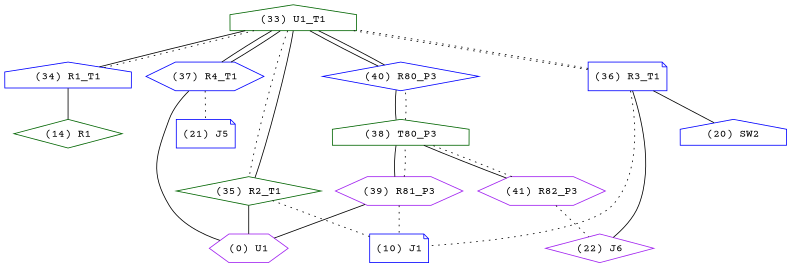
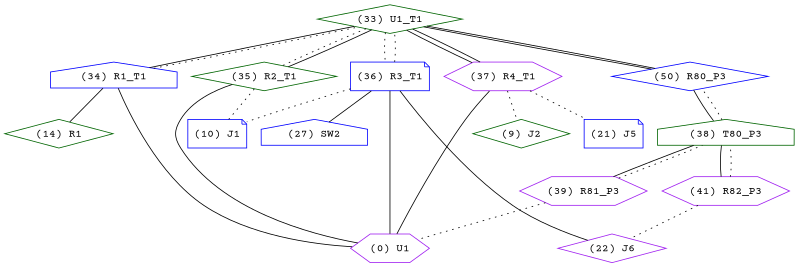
(293, 19) -> (390, 19)
(205, 76) -> (503, 76)
(401, 76) -> (690, 76)
none -> (521, 134)
(733, 134) -> (314, 134)
none -> (390, 162)
none -> (208, 208)
(399, 220) -> none
(315, 223) -> (481, 221)
